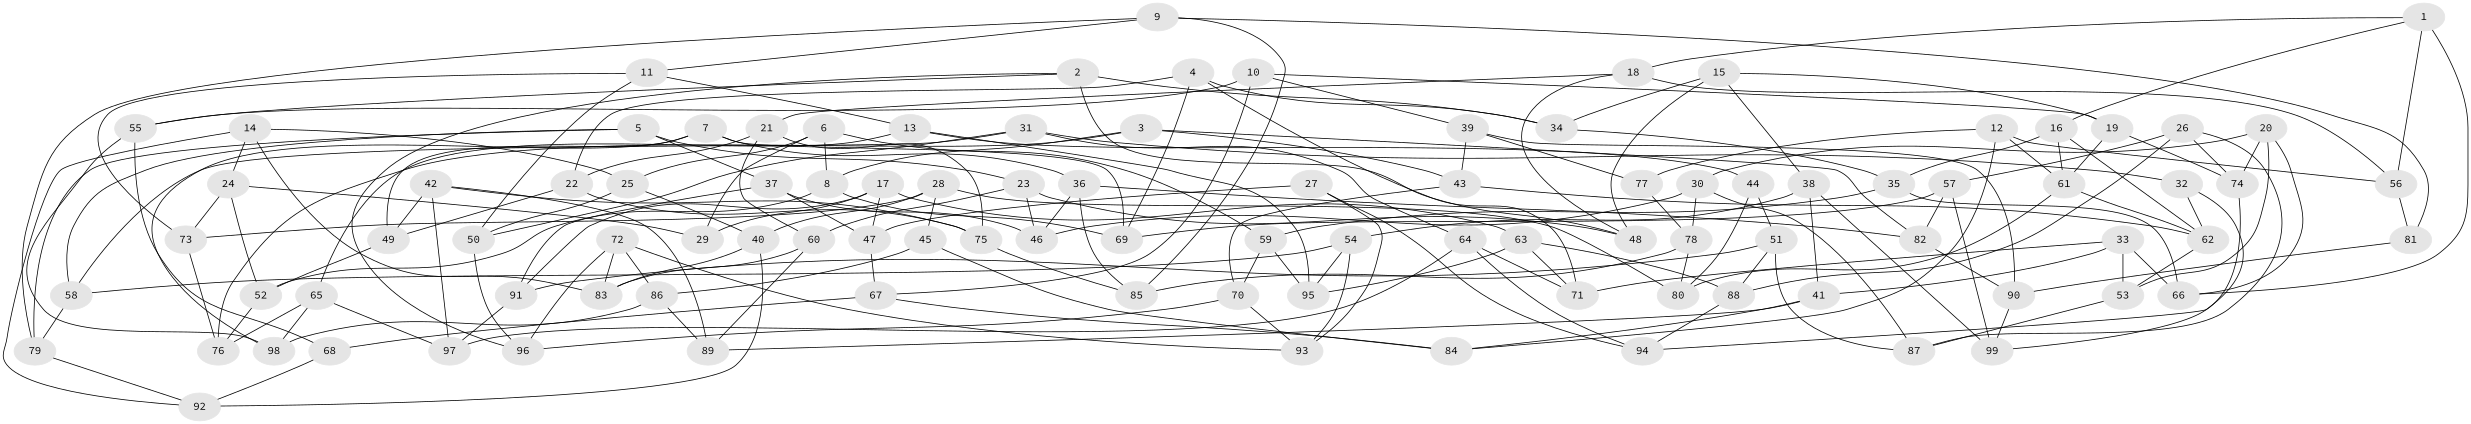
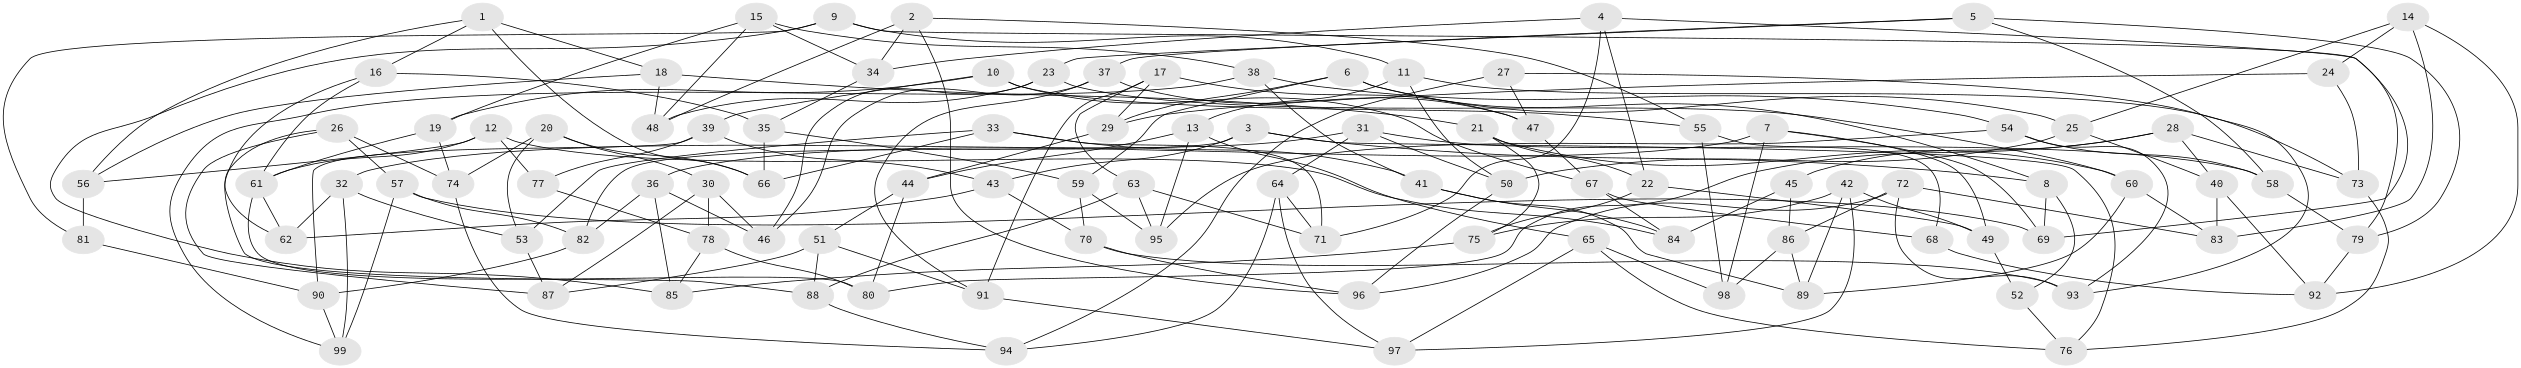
none -> (1016, 154)
(243, 240) -> none
(2168, 266) -> (429, 217)
